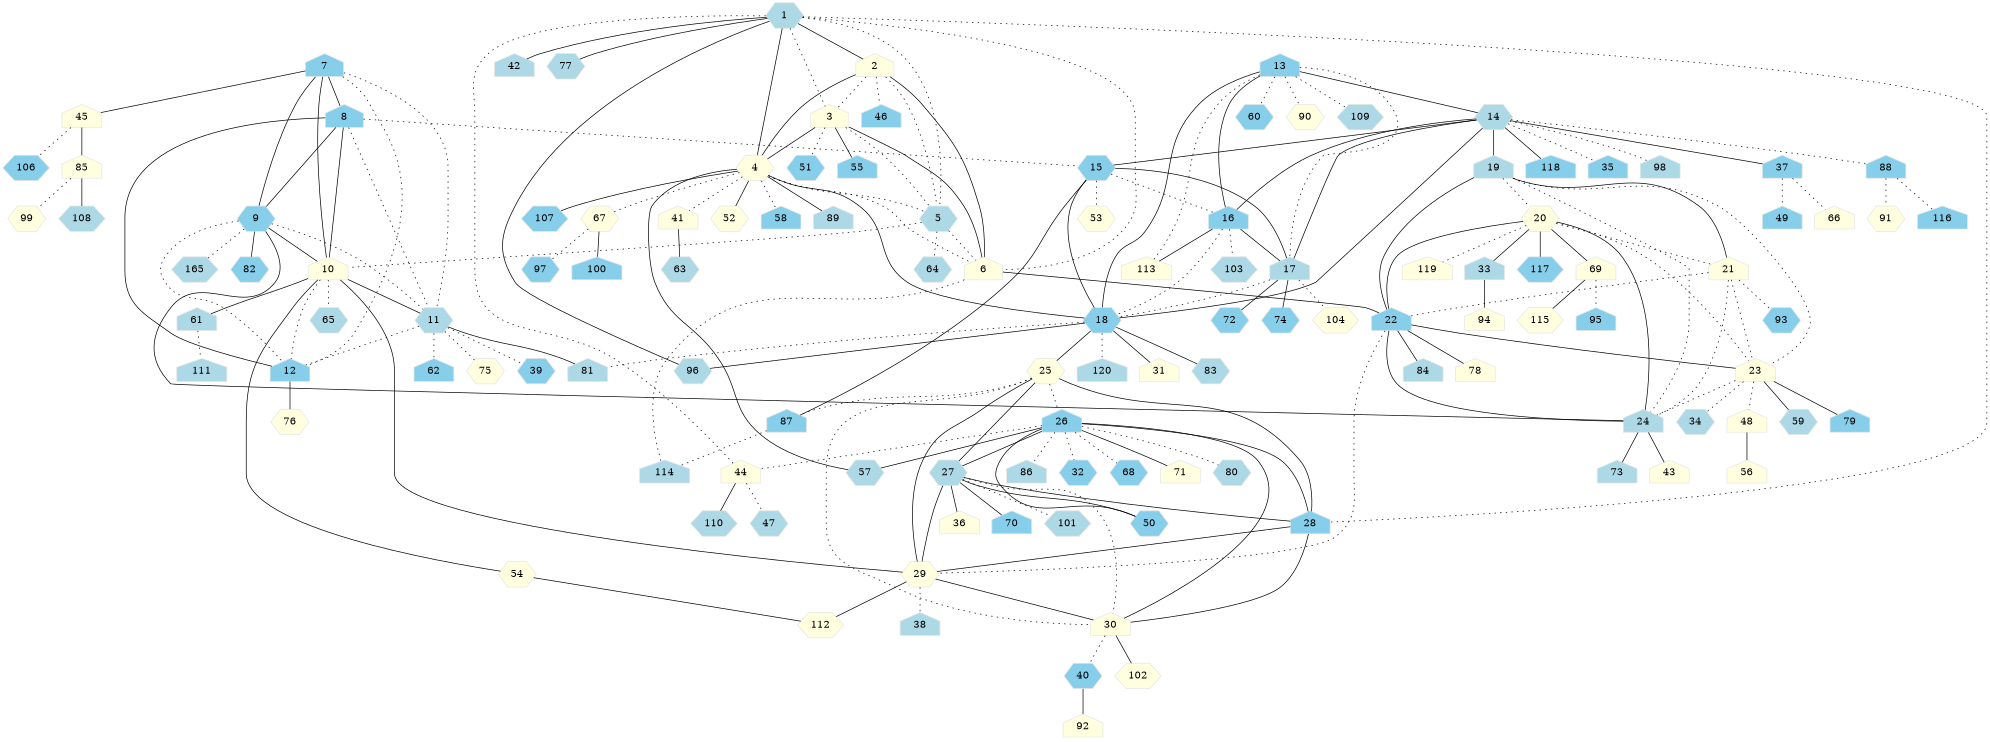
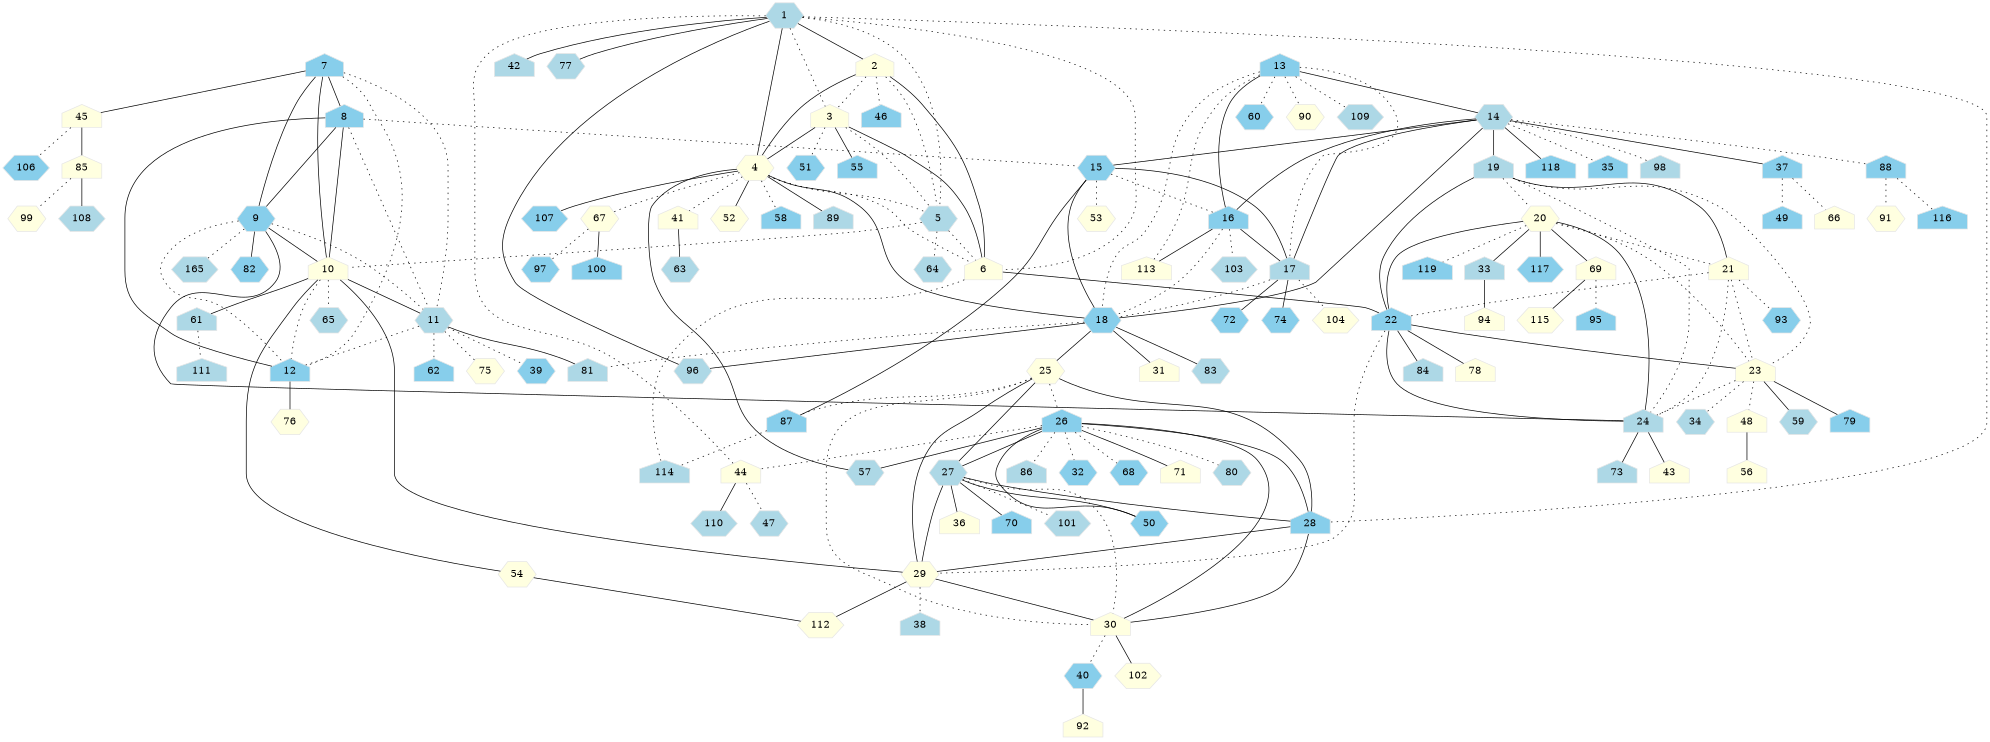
(1167, 178) -> (1167, 178)
(1427, 270) -> (1427, 270)
(1102, 371) -> none
